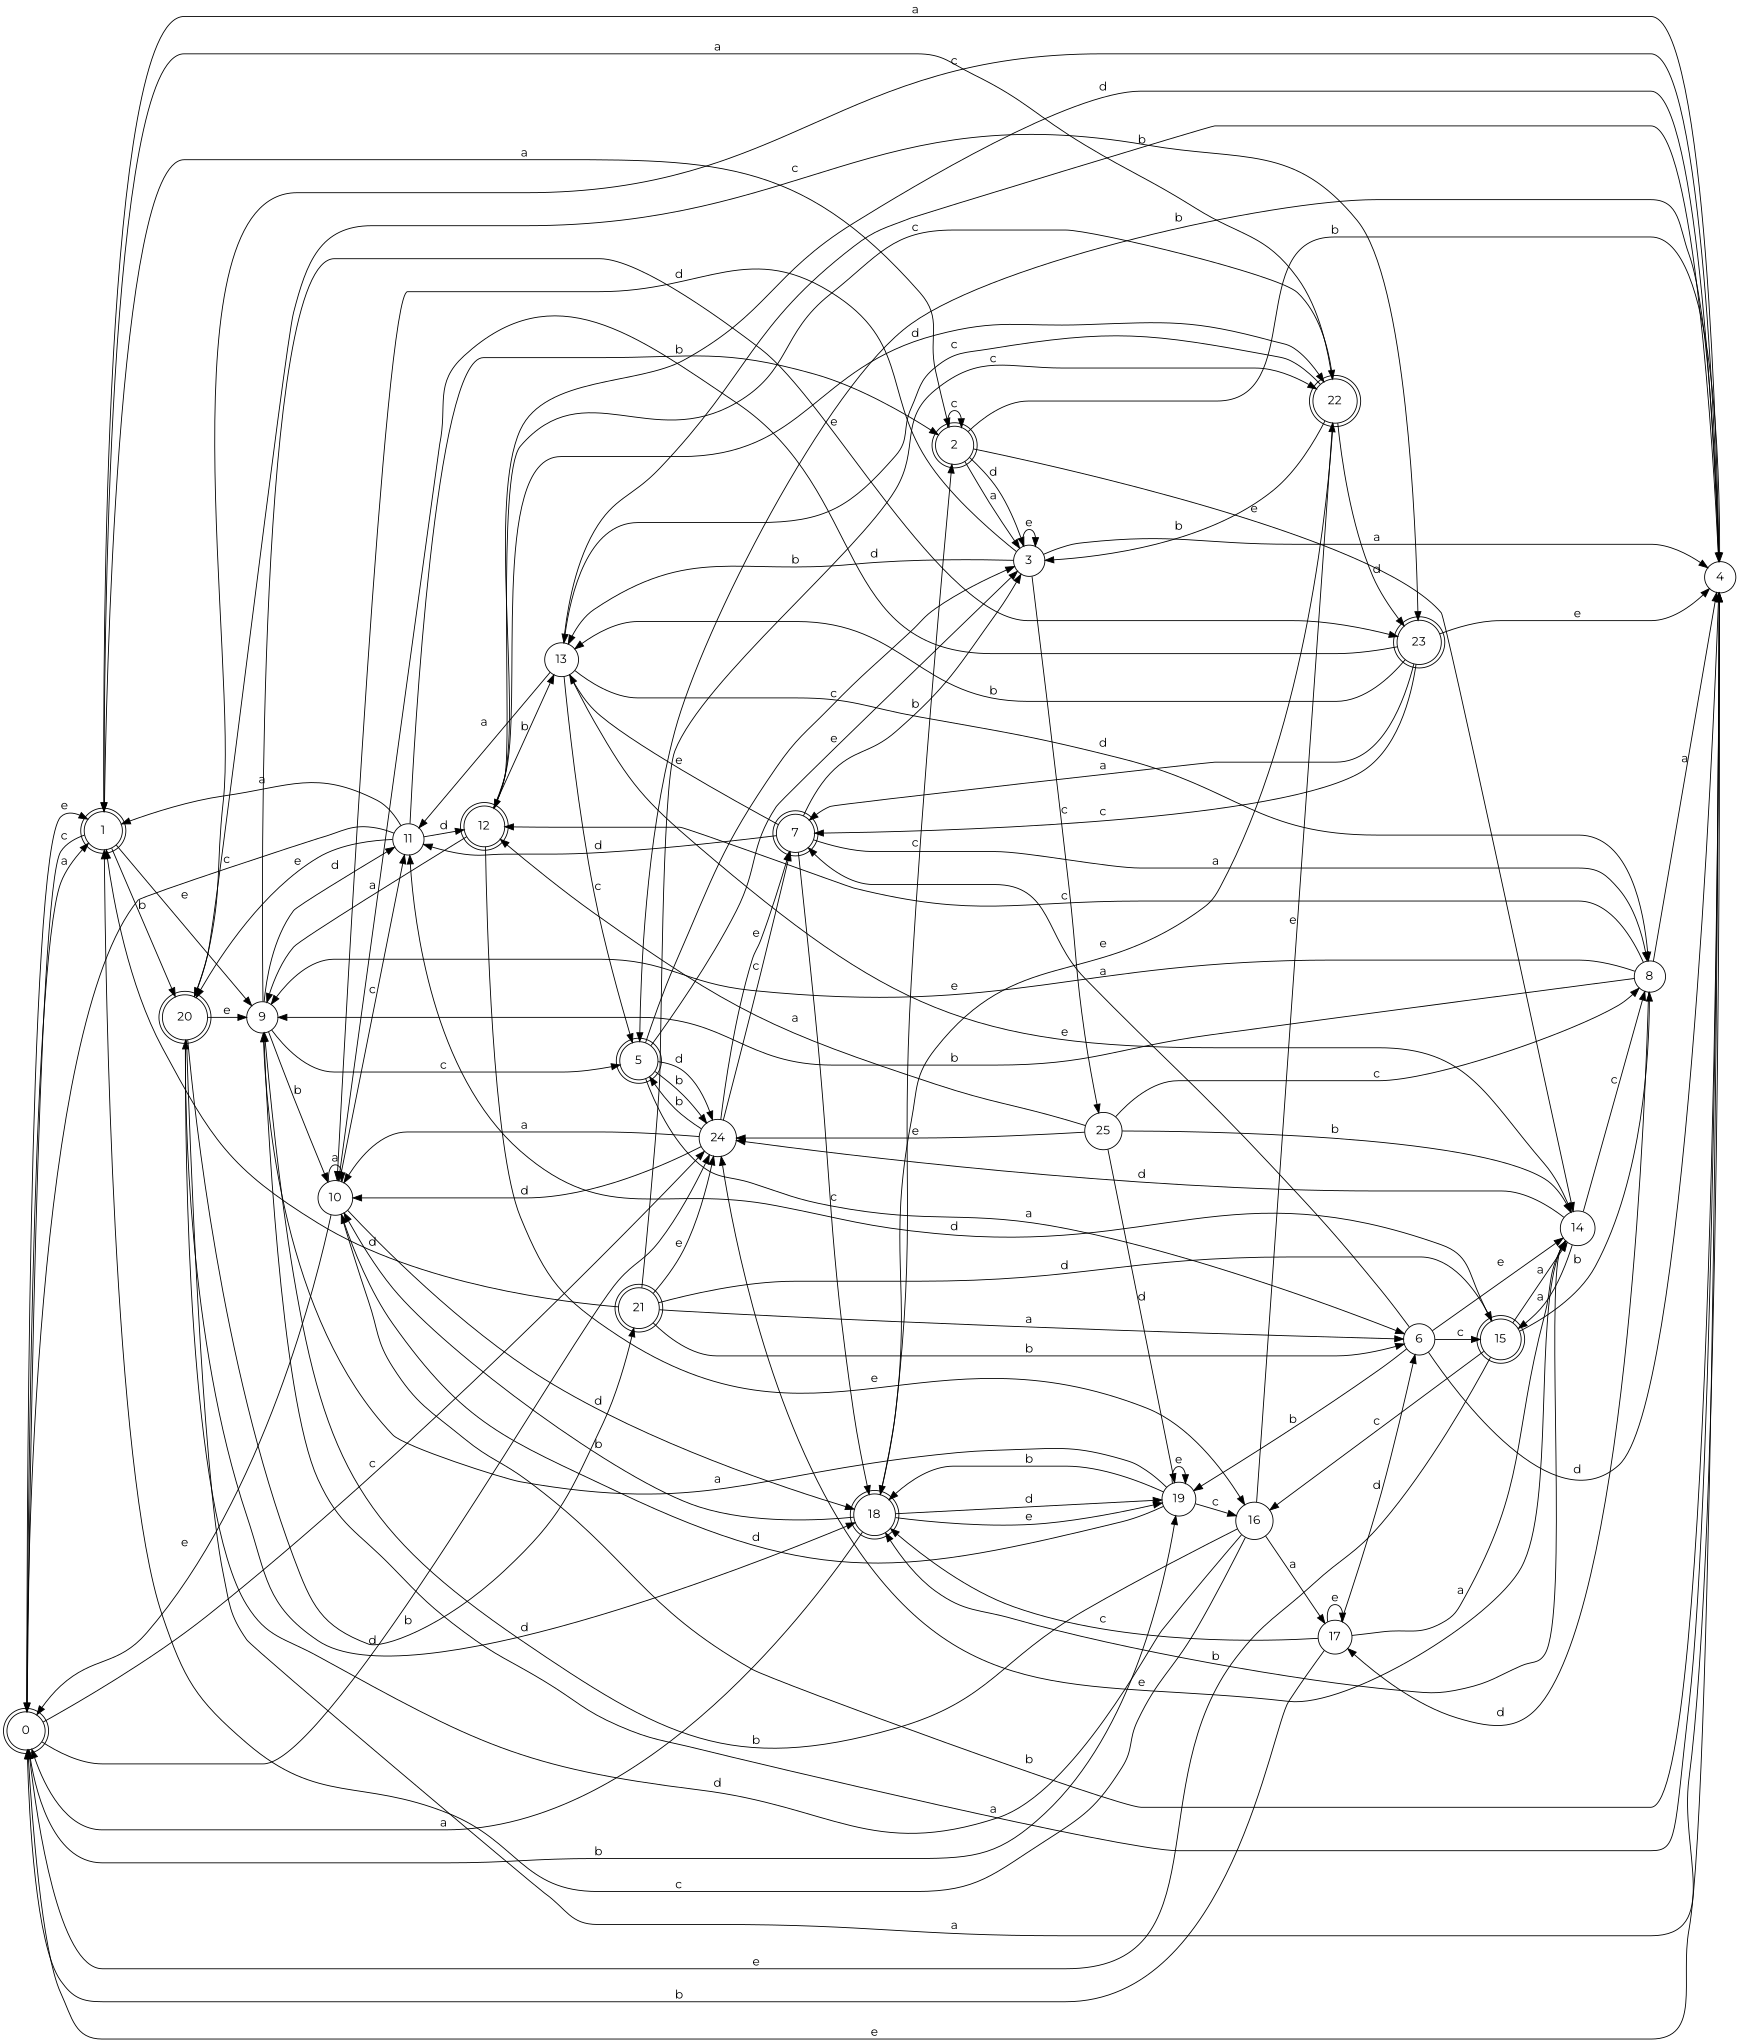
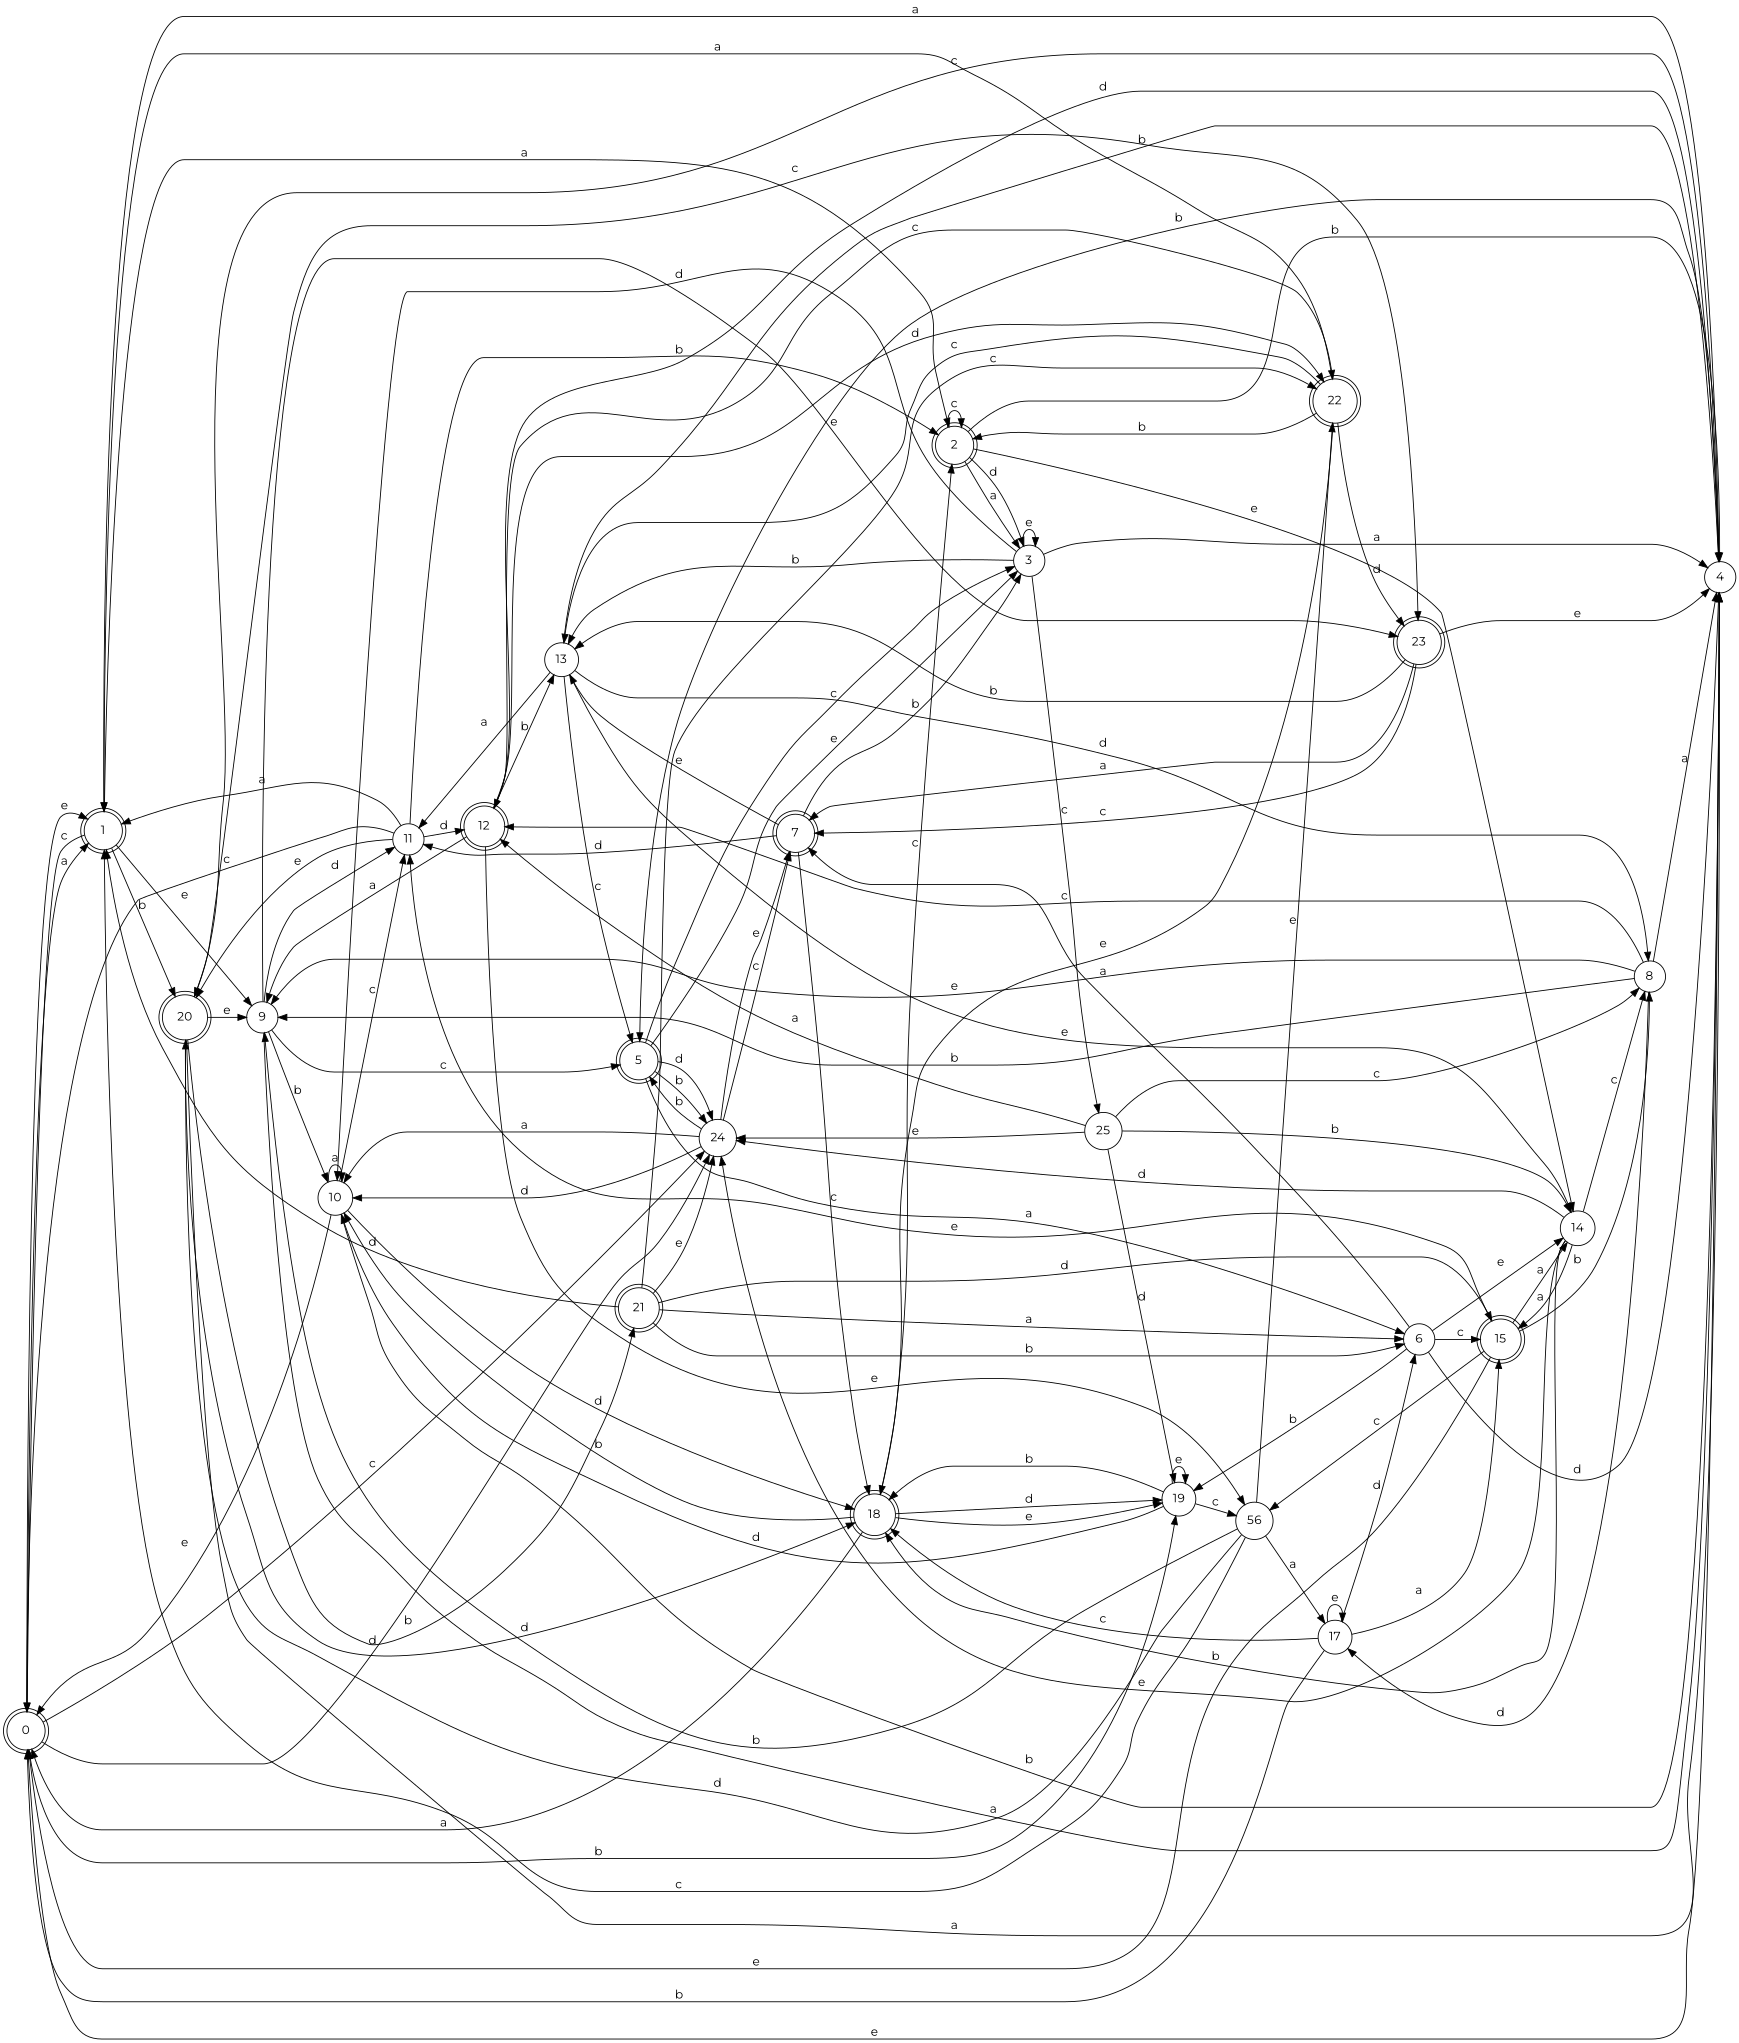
(582, 320) -> none
(1210, 526) -> (1151, 434)
(1253, 868) -> none
(955, 1227) -> (955, 1227)
(1510, 1488) -> (1479, 1537)
(601, 1492) -> none
(1254, 1521) -> (1254, 1521)
